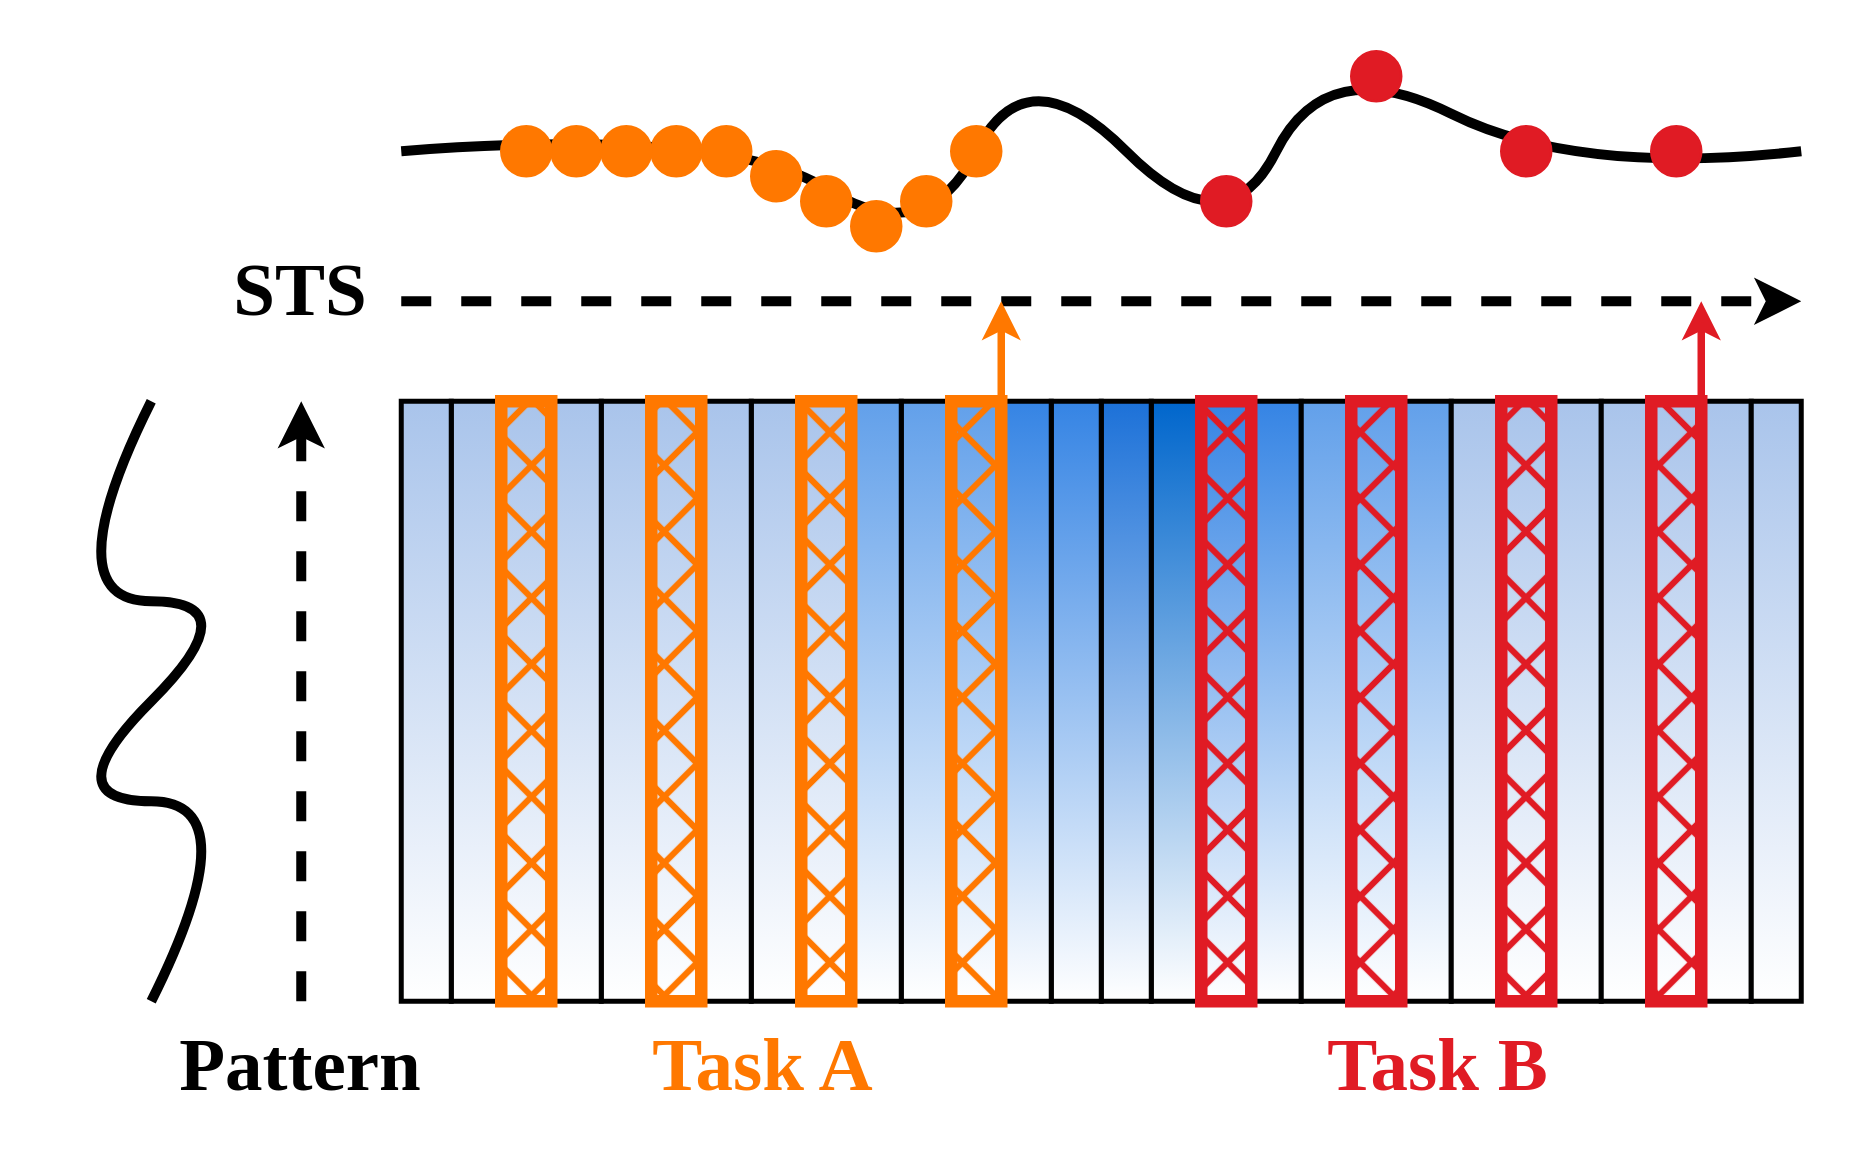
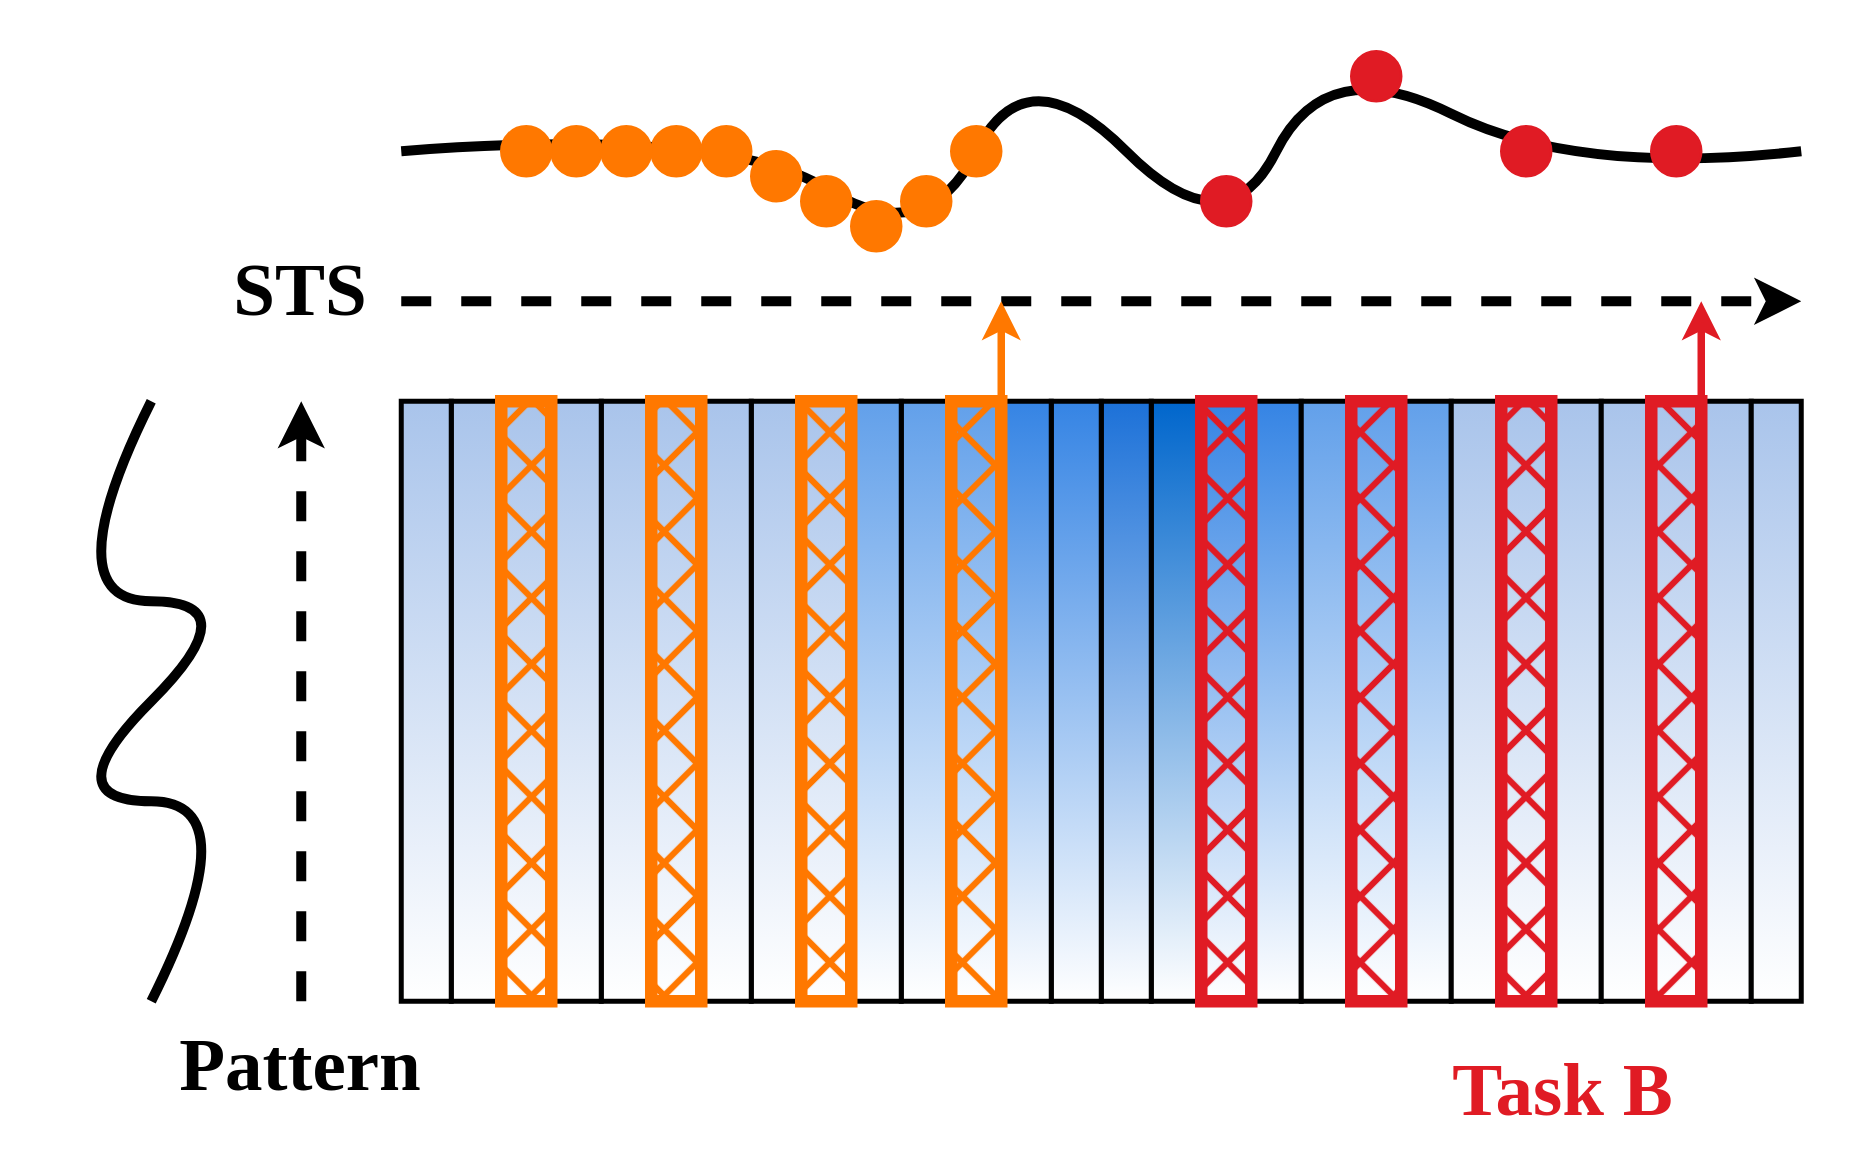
(764, 1064) -> none
(1439, 1064) -> (1564, 1089)
